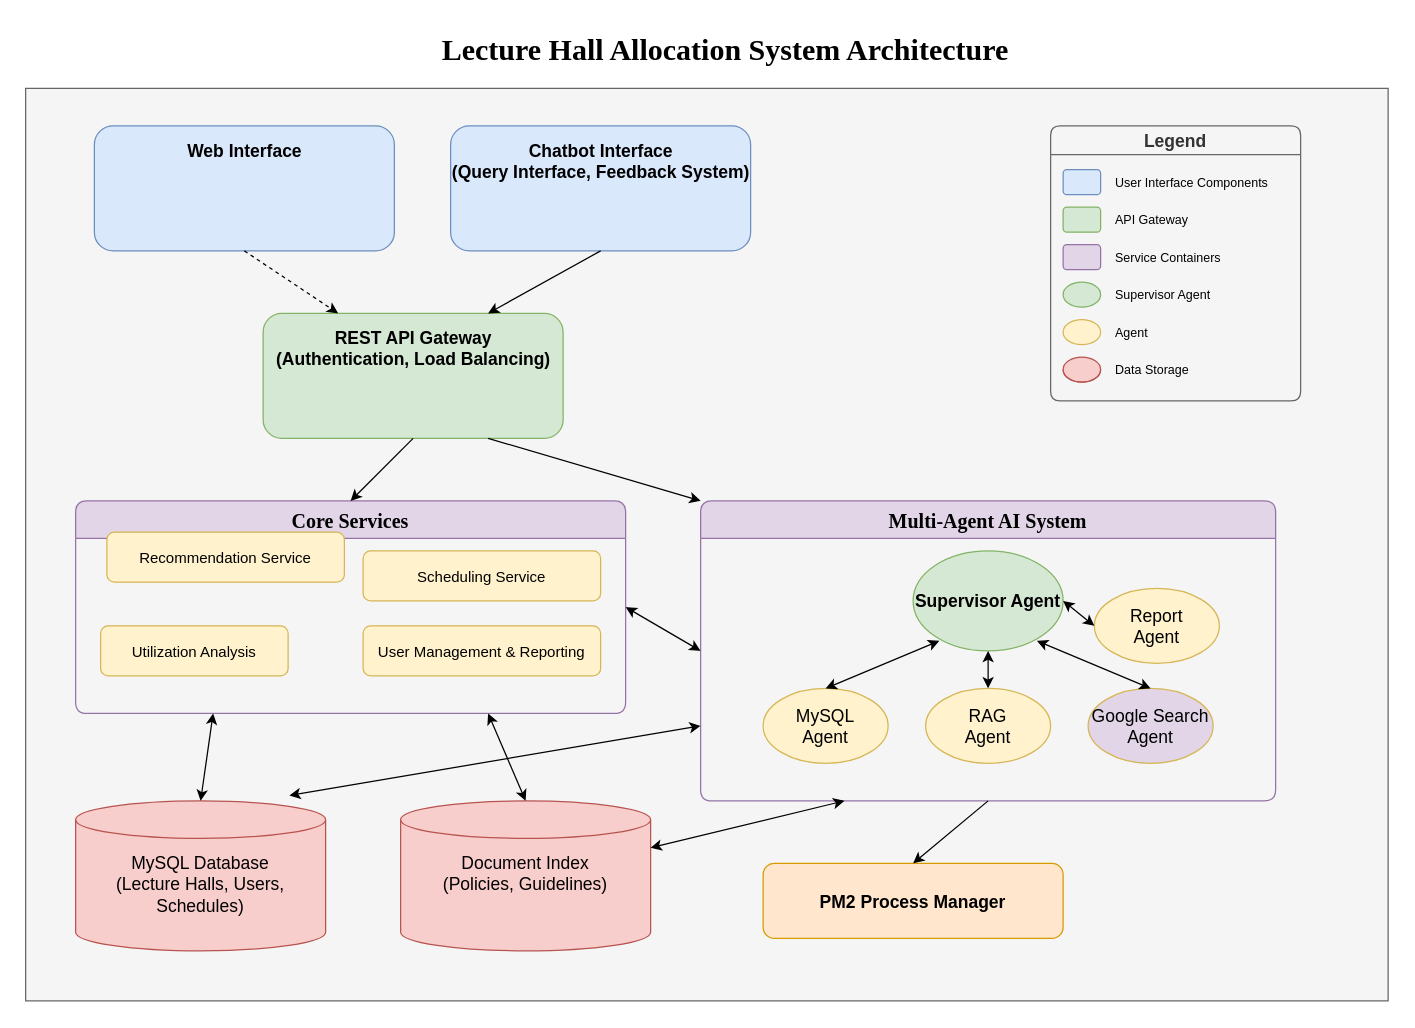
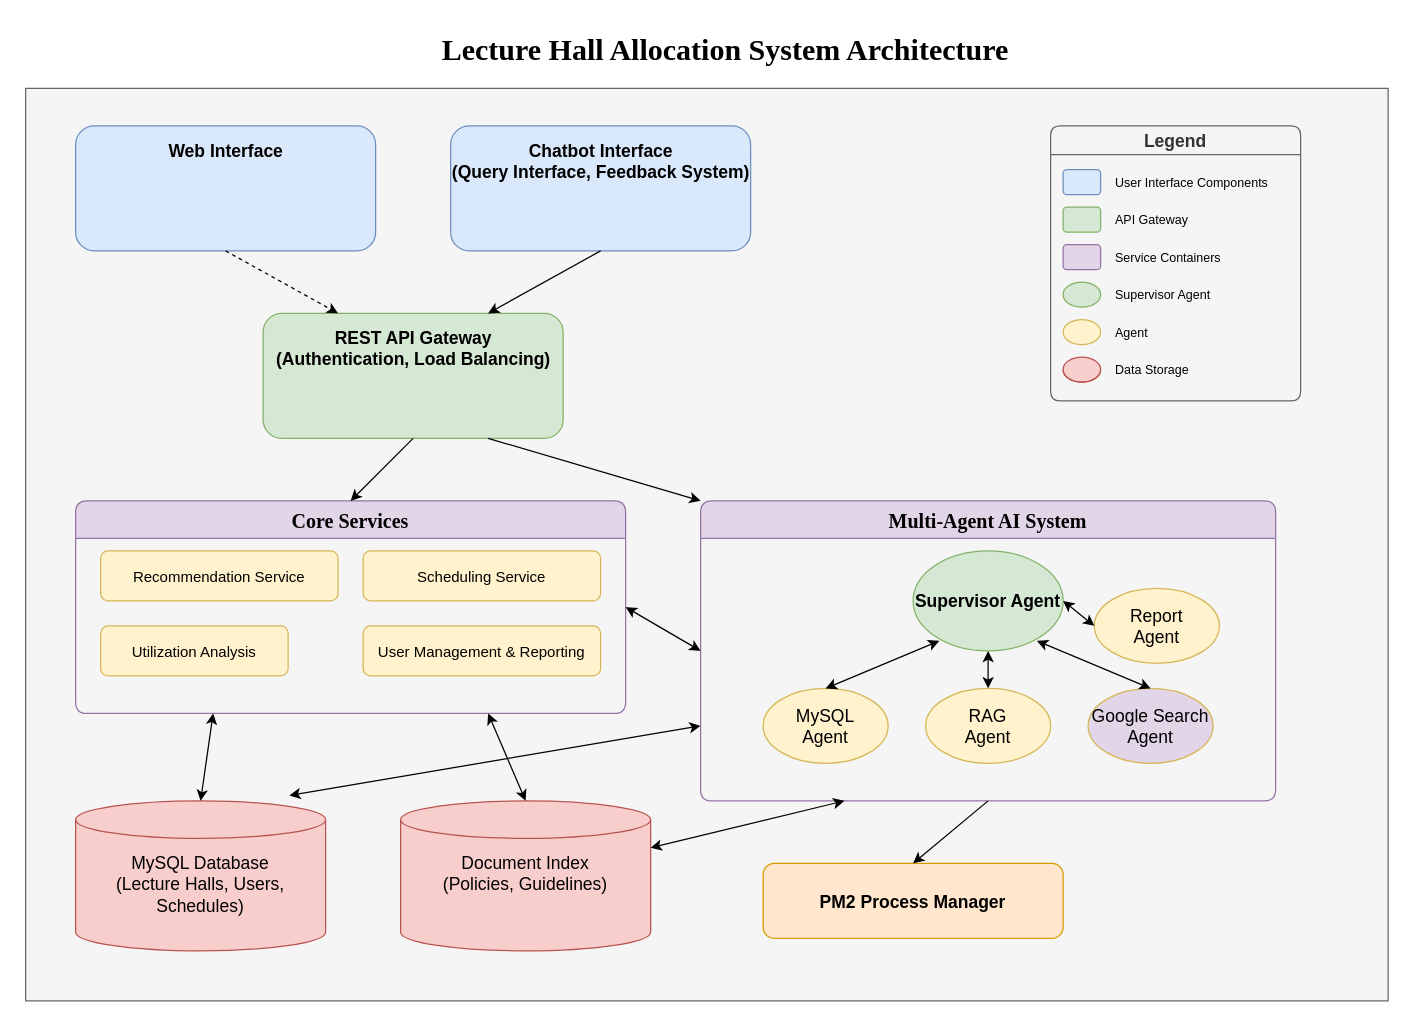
(244, 188) -> (226, 188)
(226, 557) -> (219, 576)
